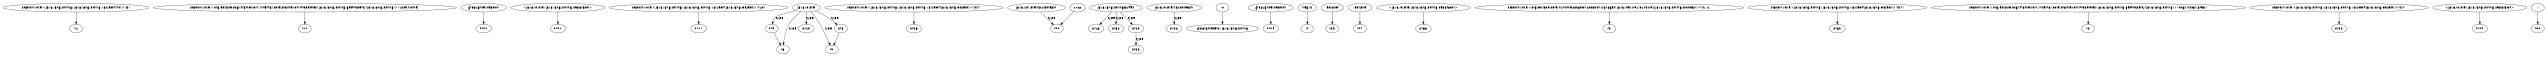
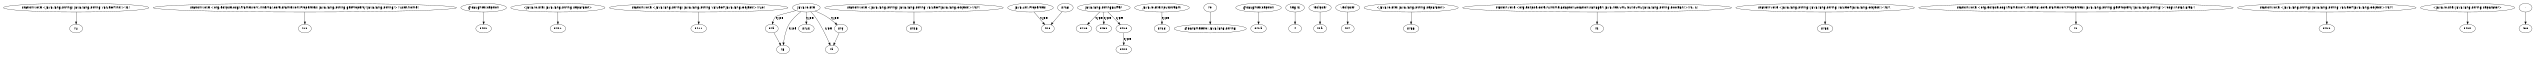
(1037, 8) -> (1031, 8)
(832, 49) -> (832, 49)
